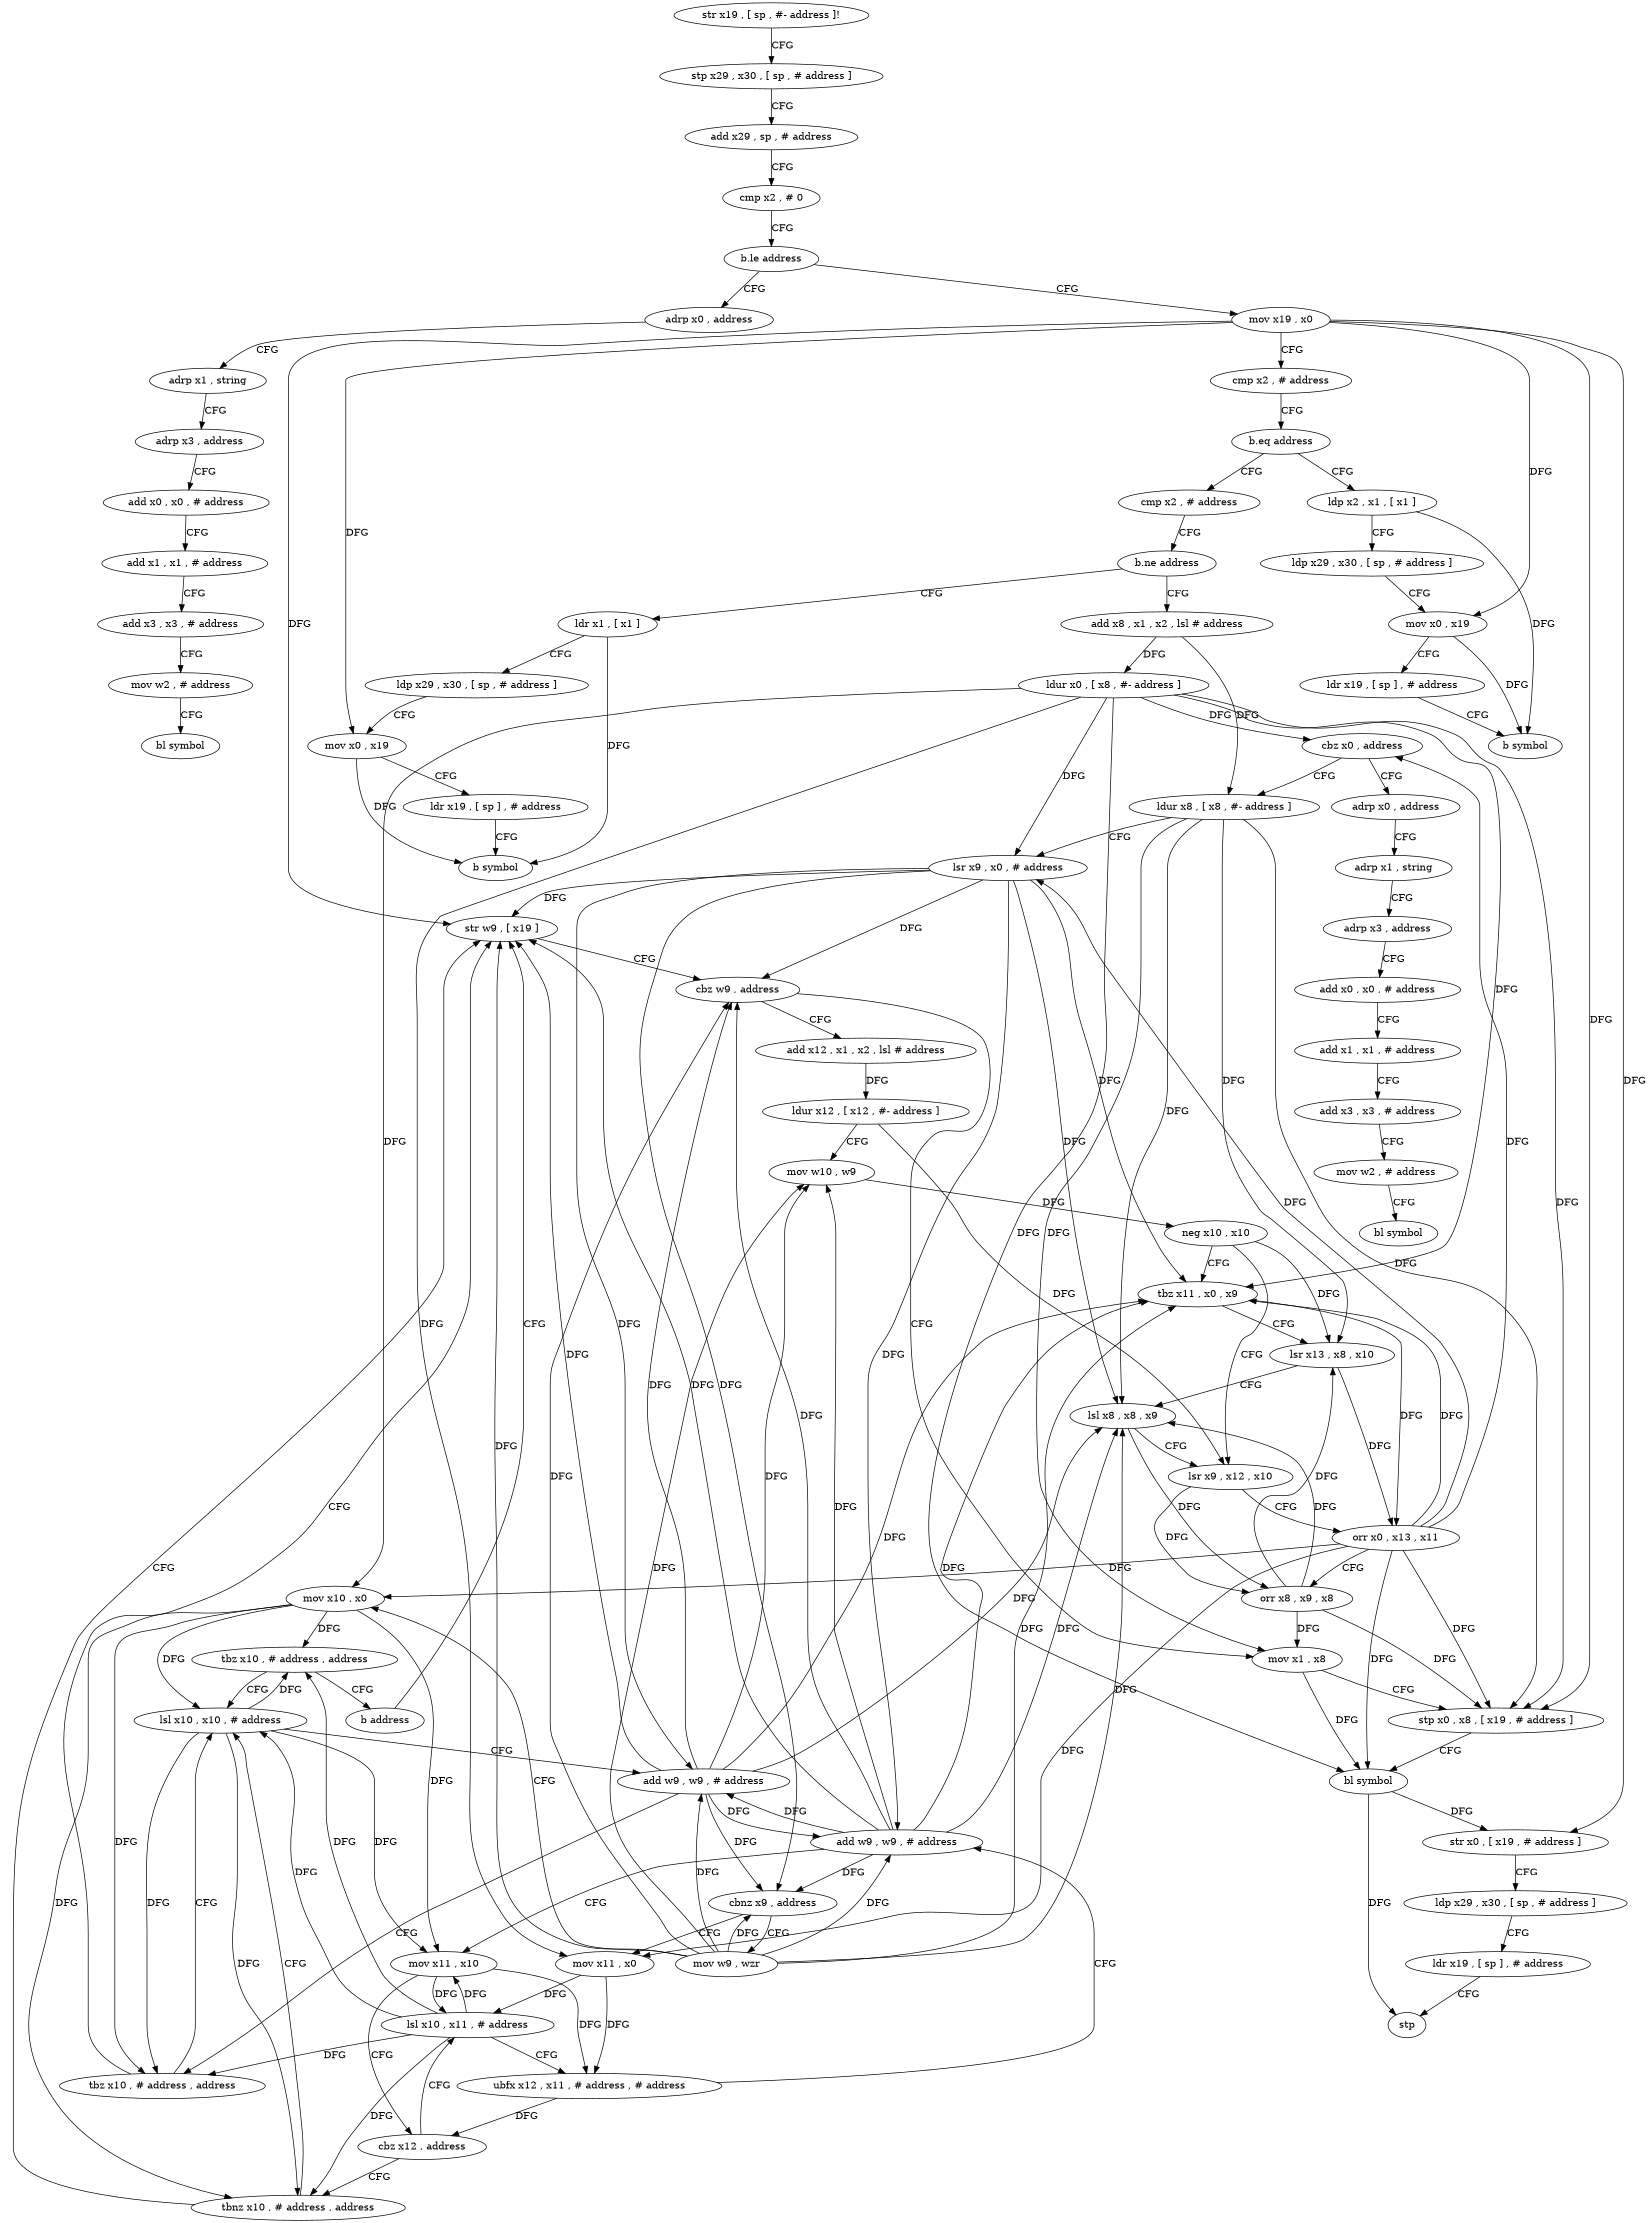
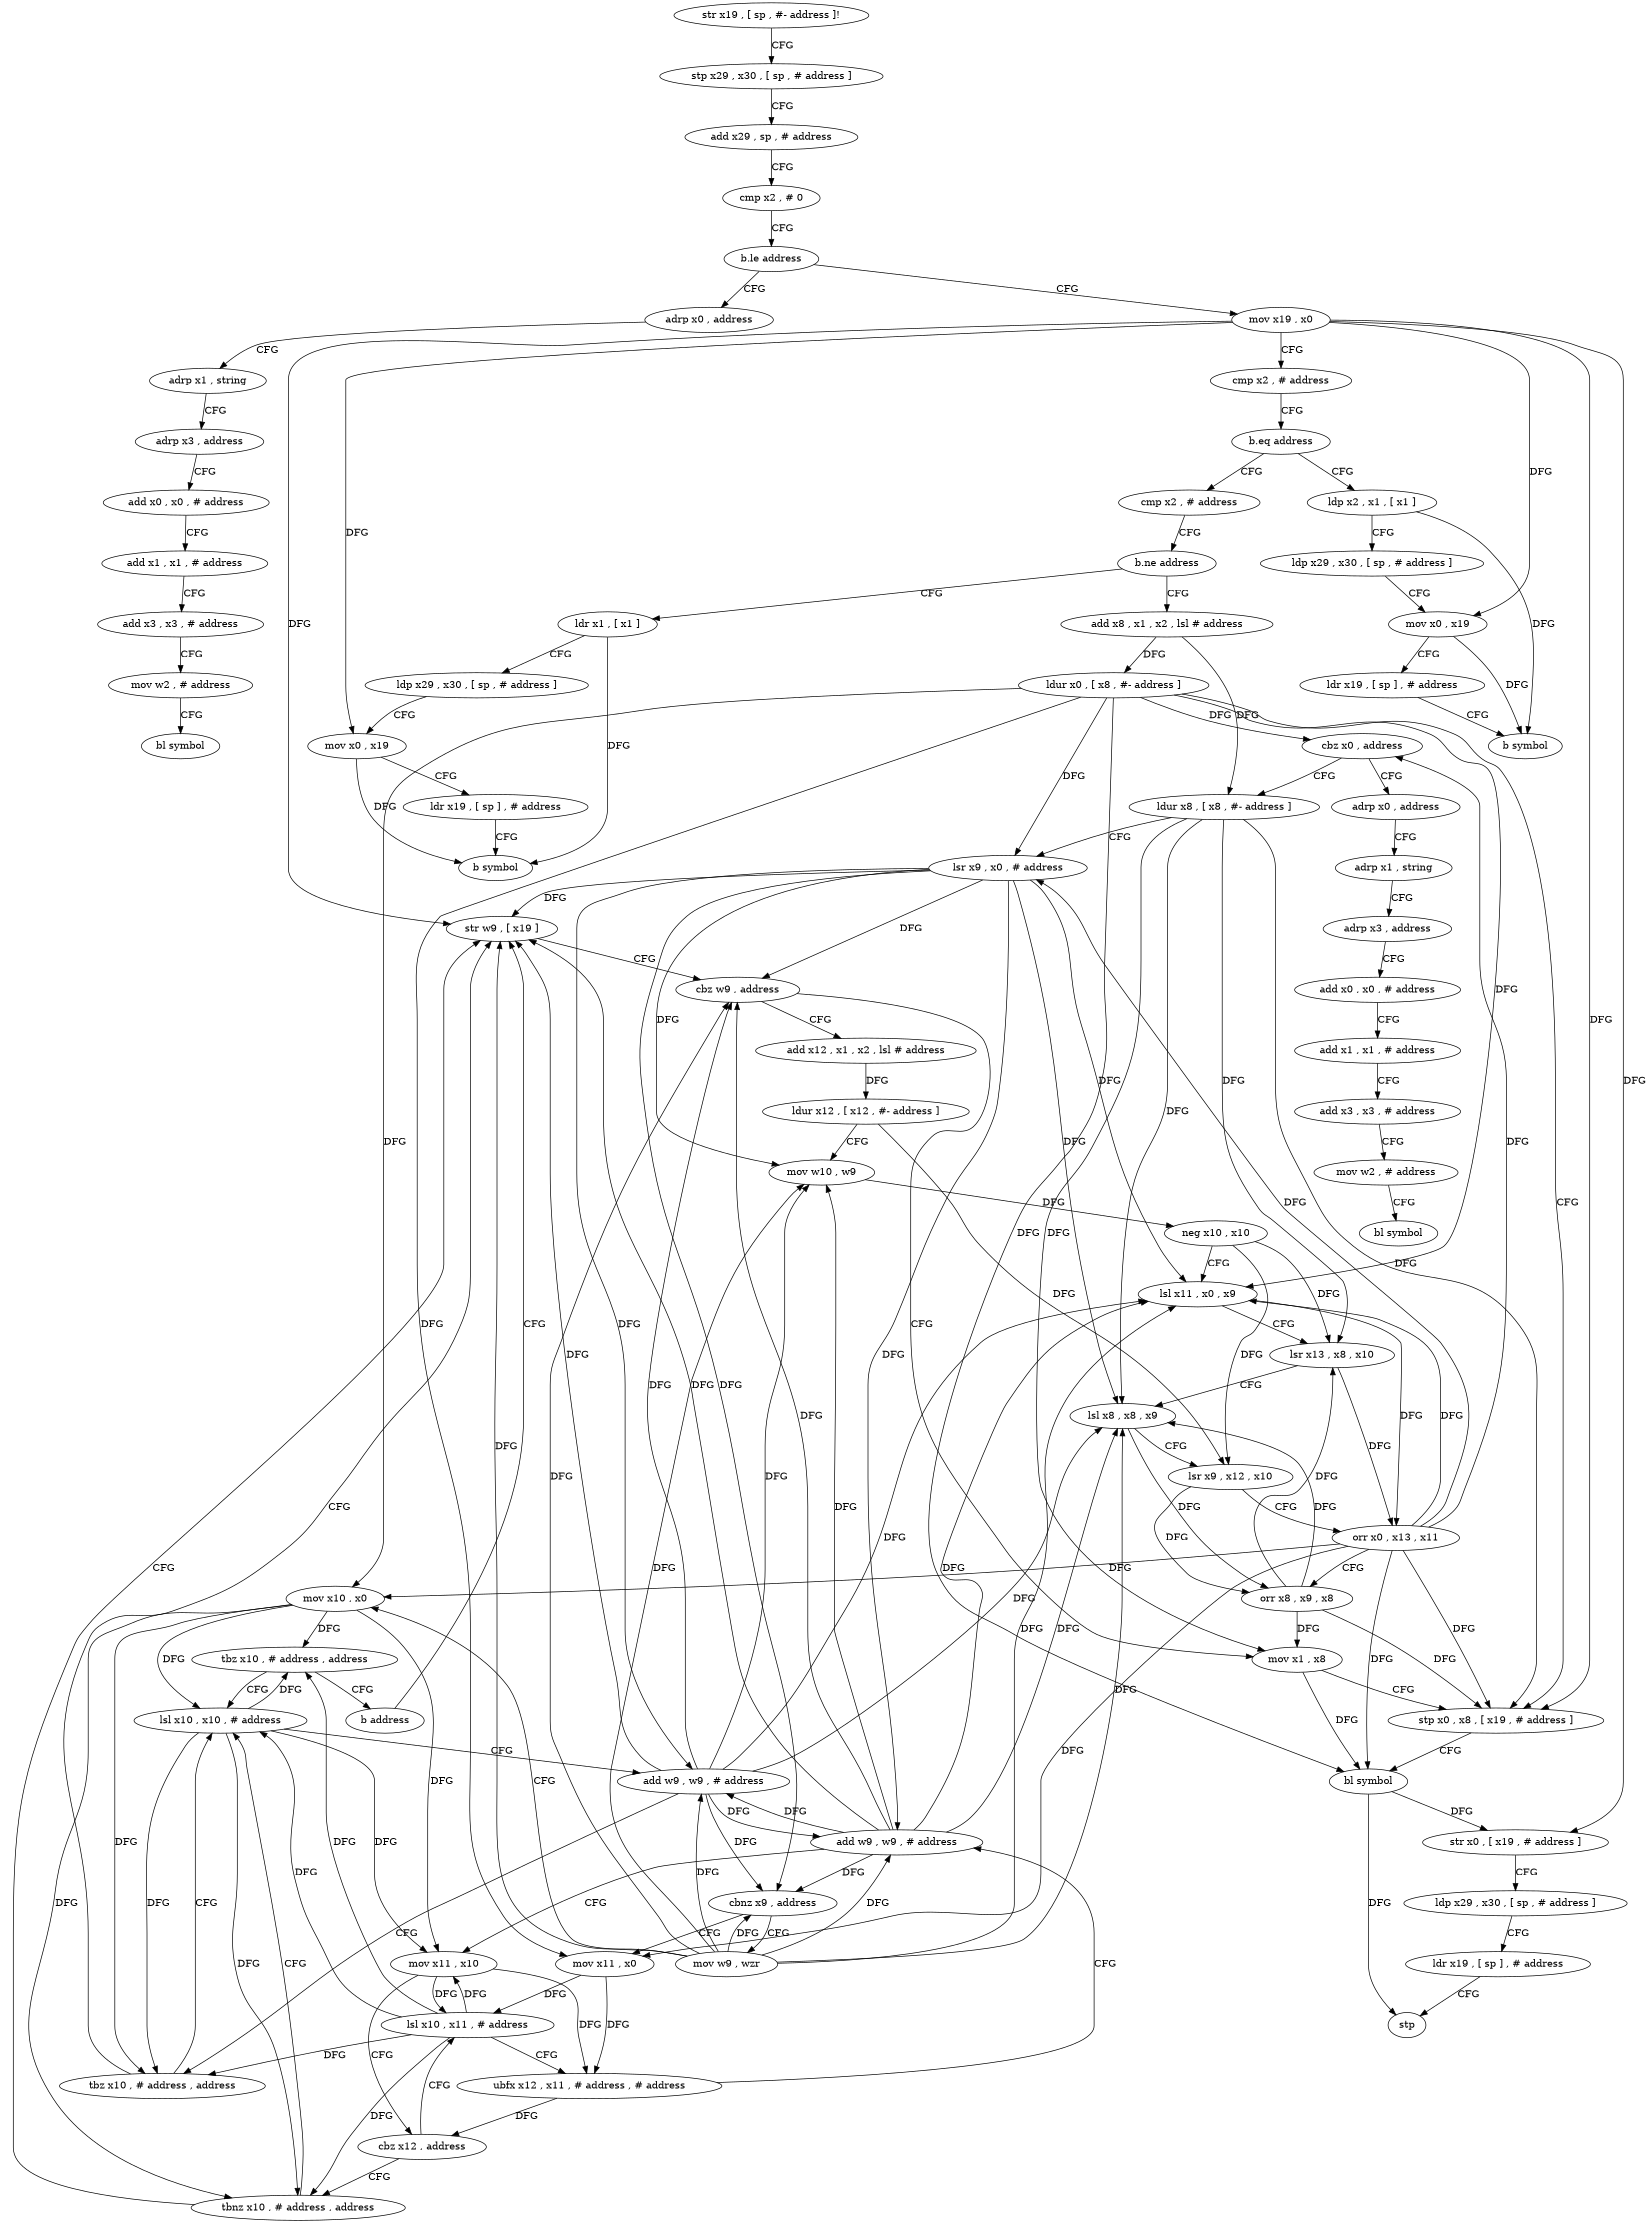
none -> (674, 965)
(1568, 1203) -> (1568, 1203)
(1198, 1294) -> (1198, 1294)
(1252, 1355) -> (1252, 1355)
